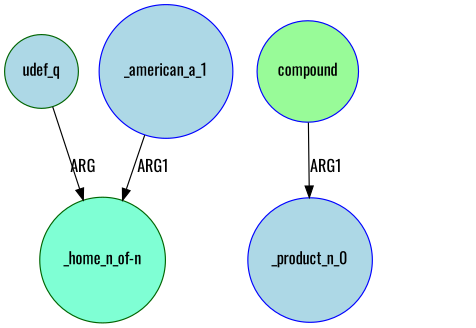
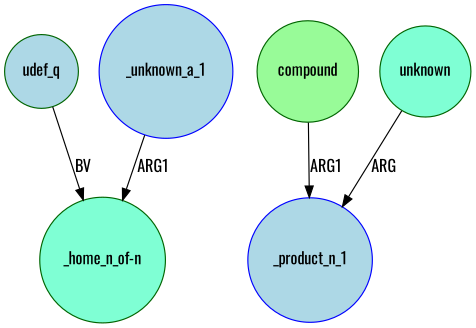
(166, 71) -> (166, 71)
(308, 71) -> (308, 71)
none -> (425, 71)
(83, 168) -> (83, 168)
(310, 260) -> (310, 260)
